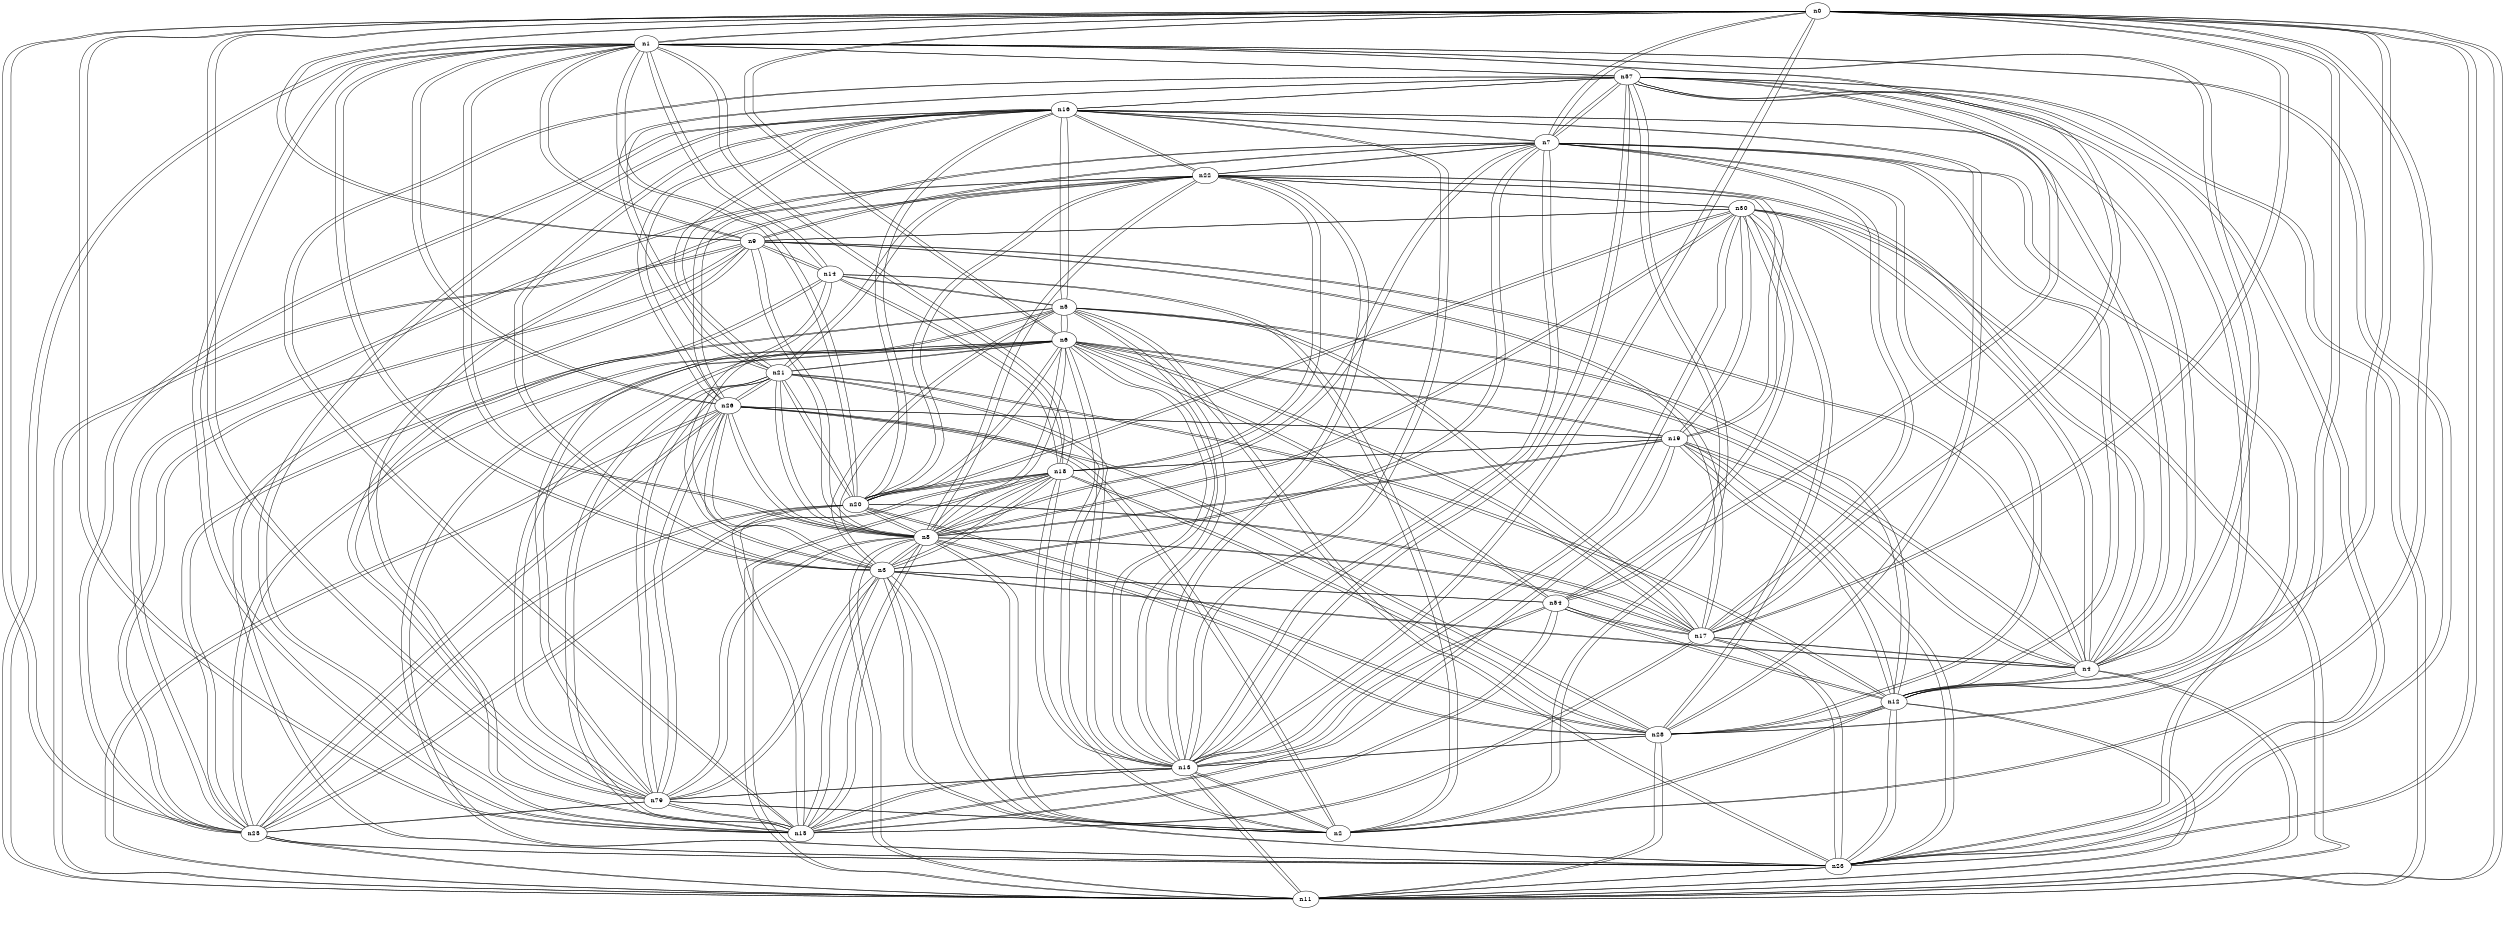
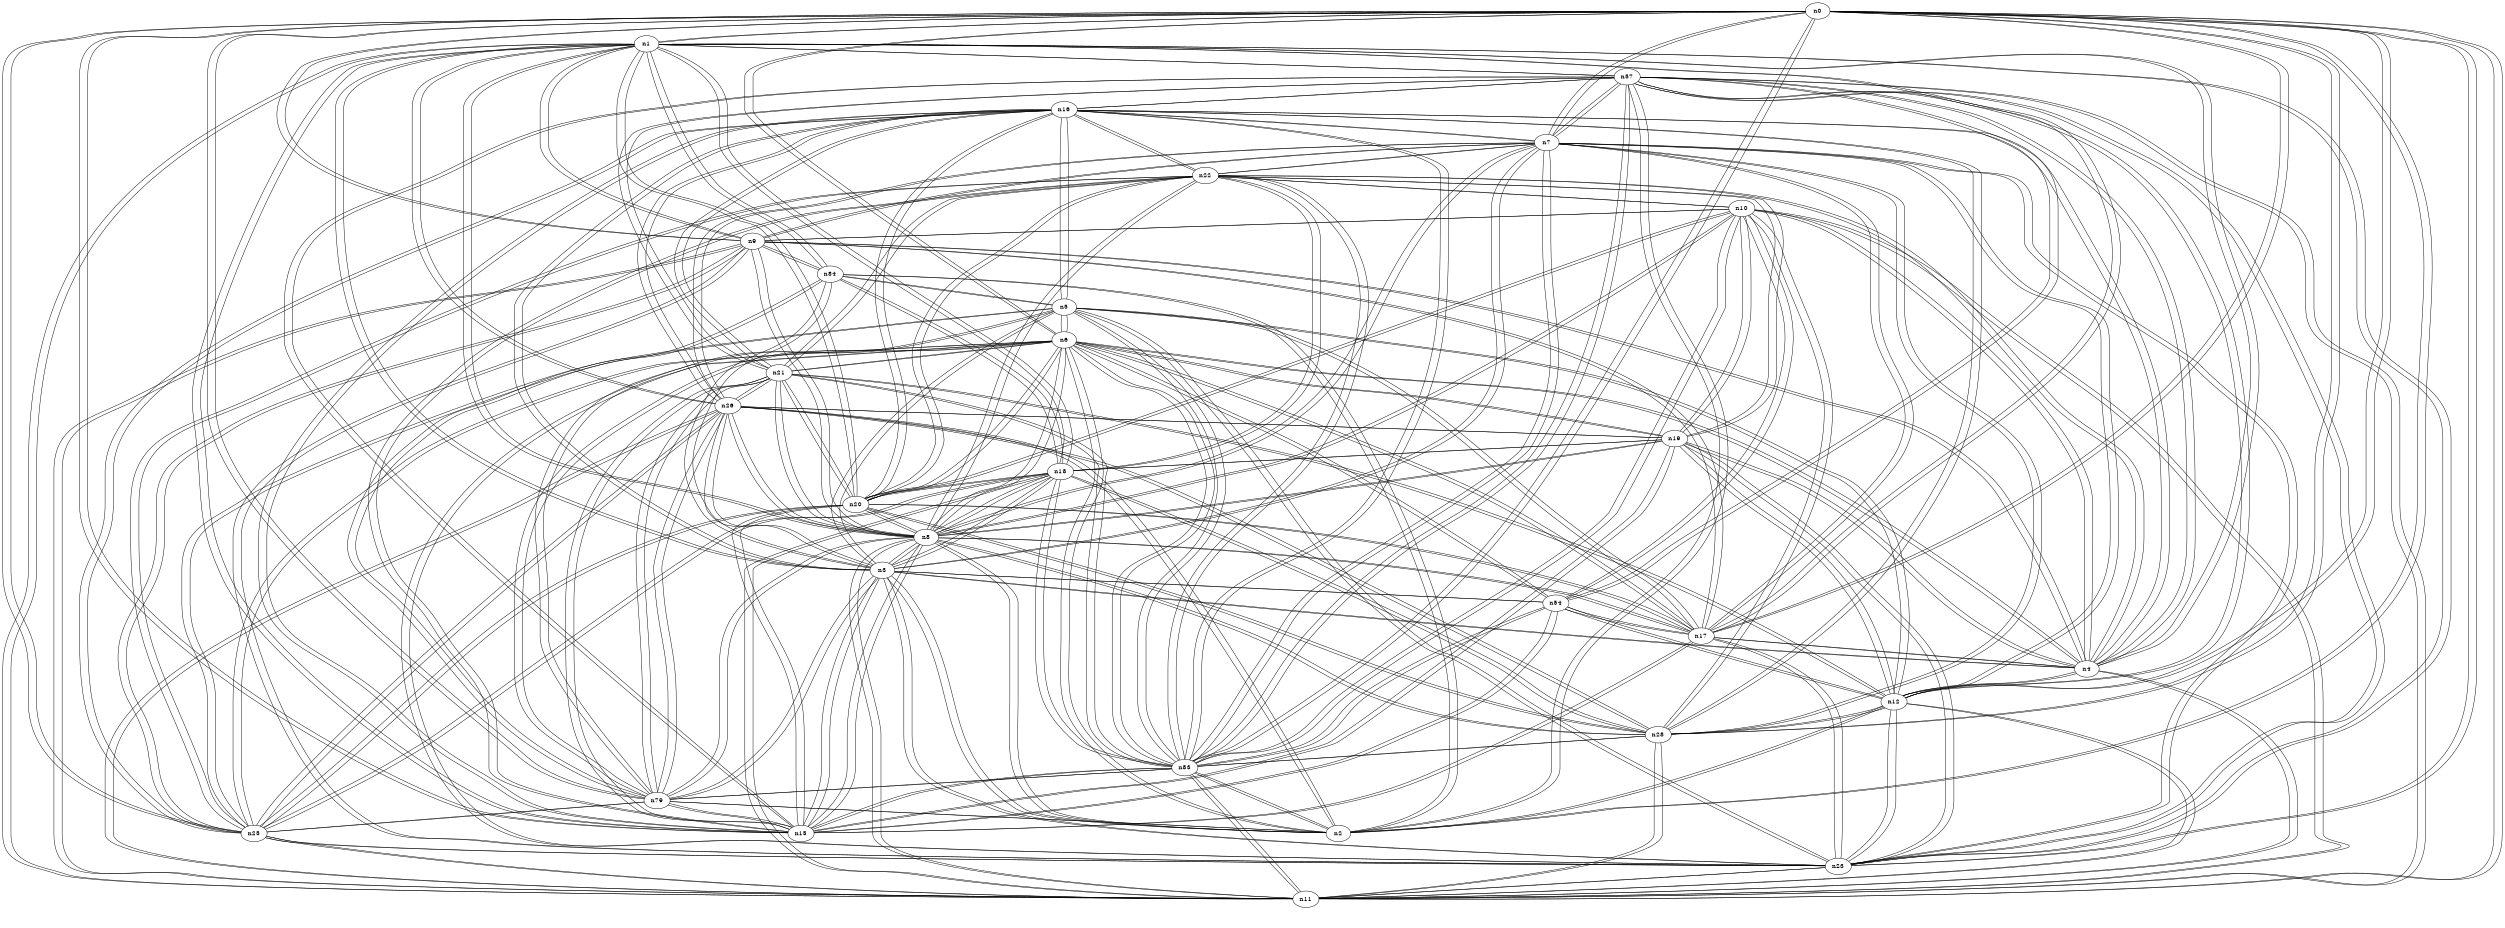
(1742, 208) -> (1742, 208)
(830, 274) -> (830, 274)
(1185, 768) -> (1185, 768)
